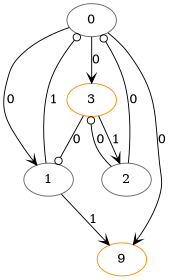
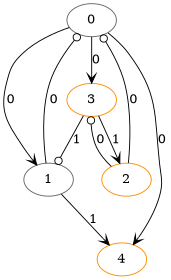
(54, 100) -> (54, 100)
(77, 140) -> (77, 140)
(127, 180) -> (127, 180)
(122, 259) -> (122, 259)
